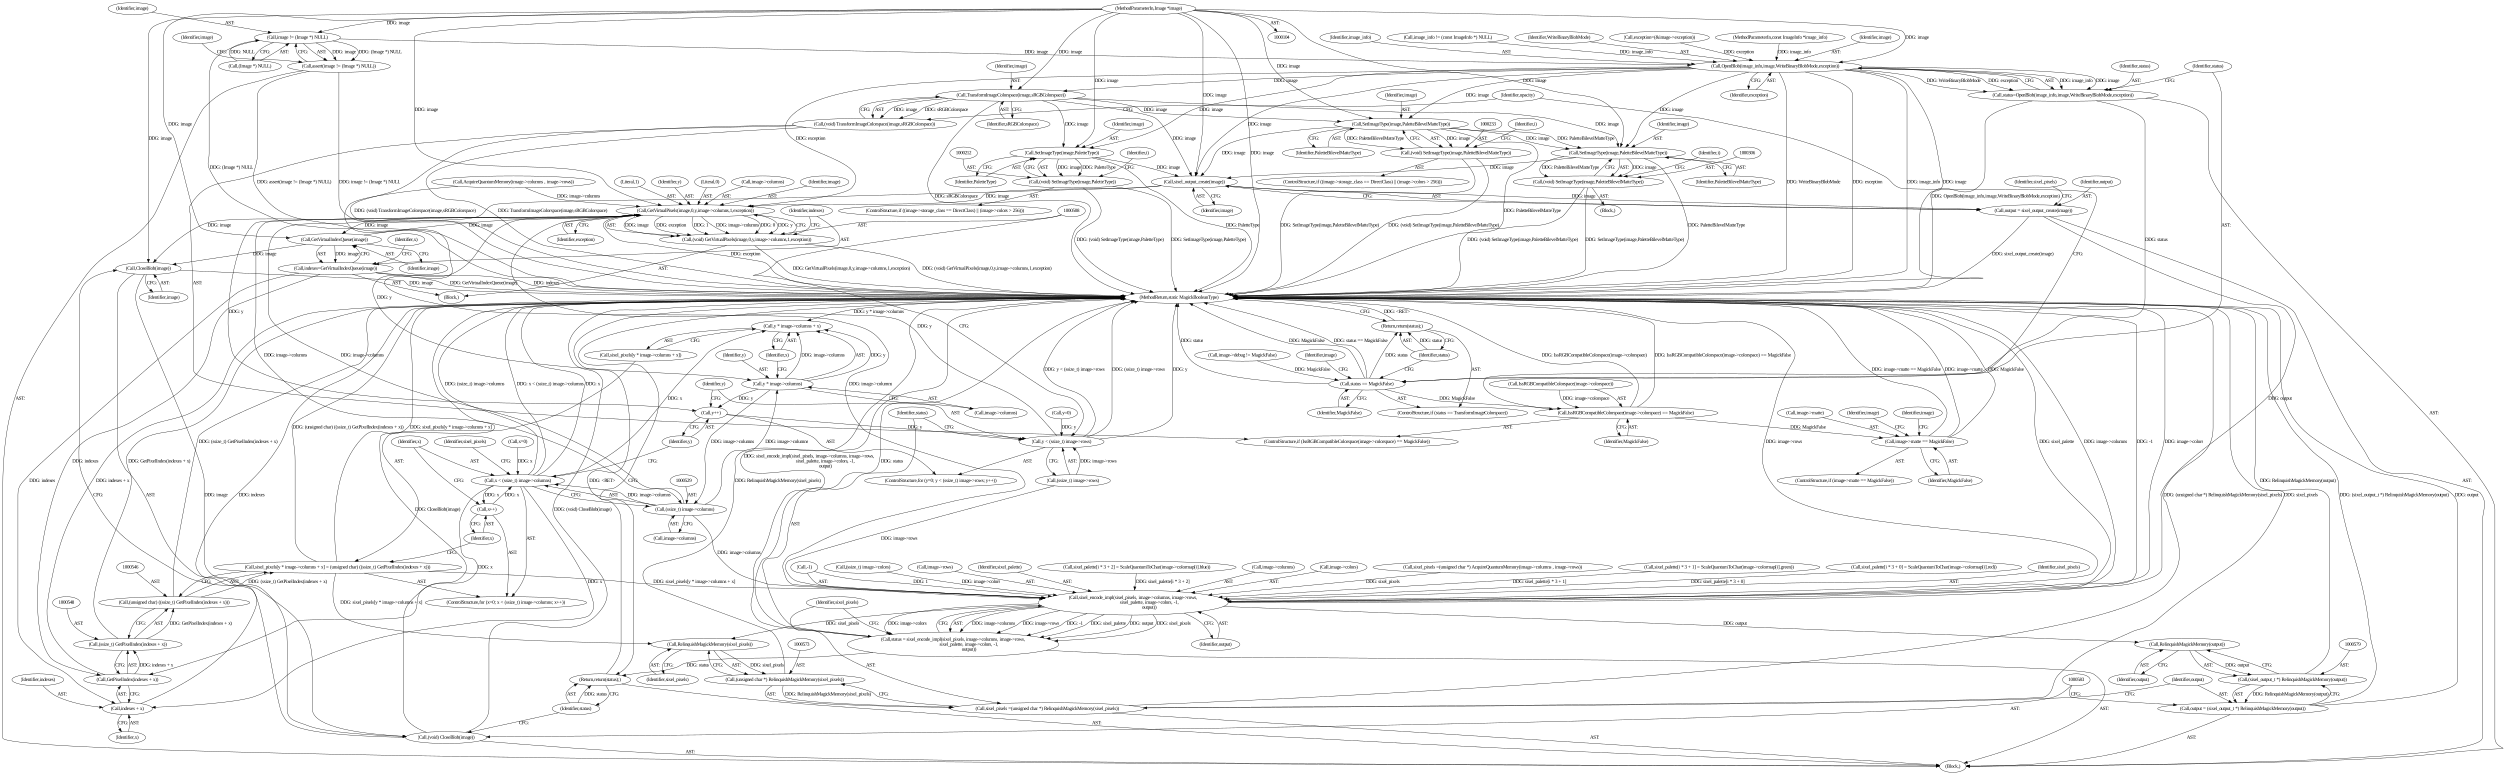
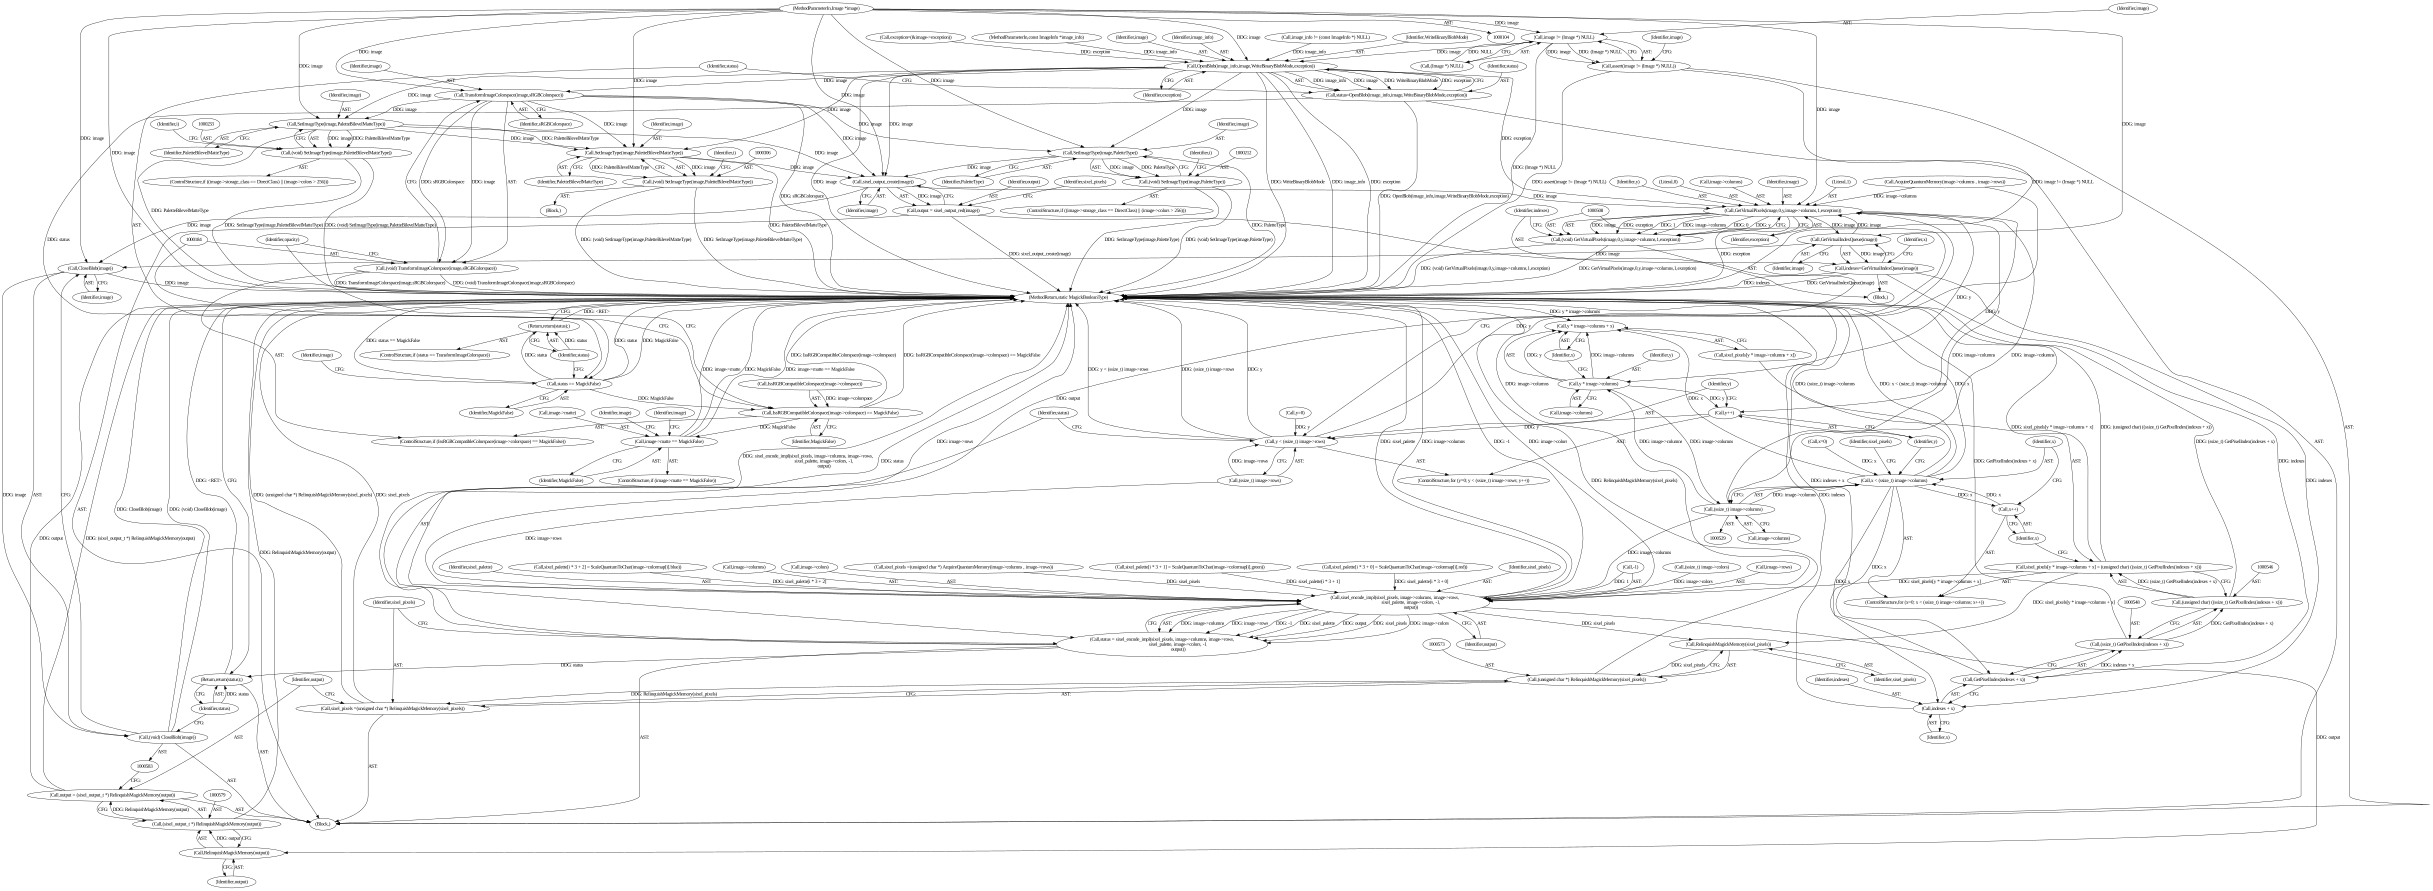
(2033, 211) -> (943, 211)
none -> (194, 240)
(1242, 355) -> none
(1395, 400) -> none
(687, 493) -> (1725, 522)
(1283, 727) -> (157, 751)
